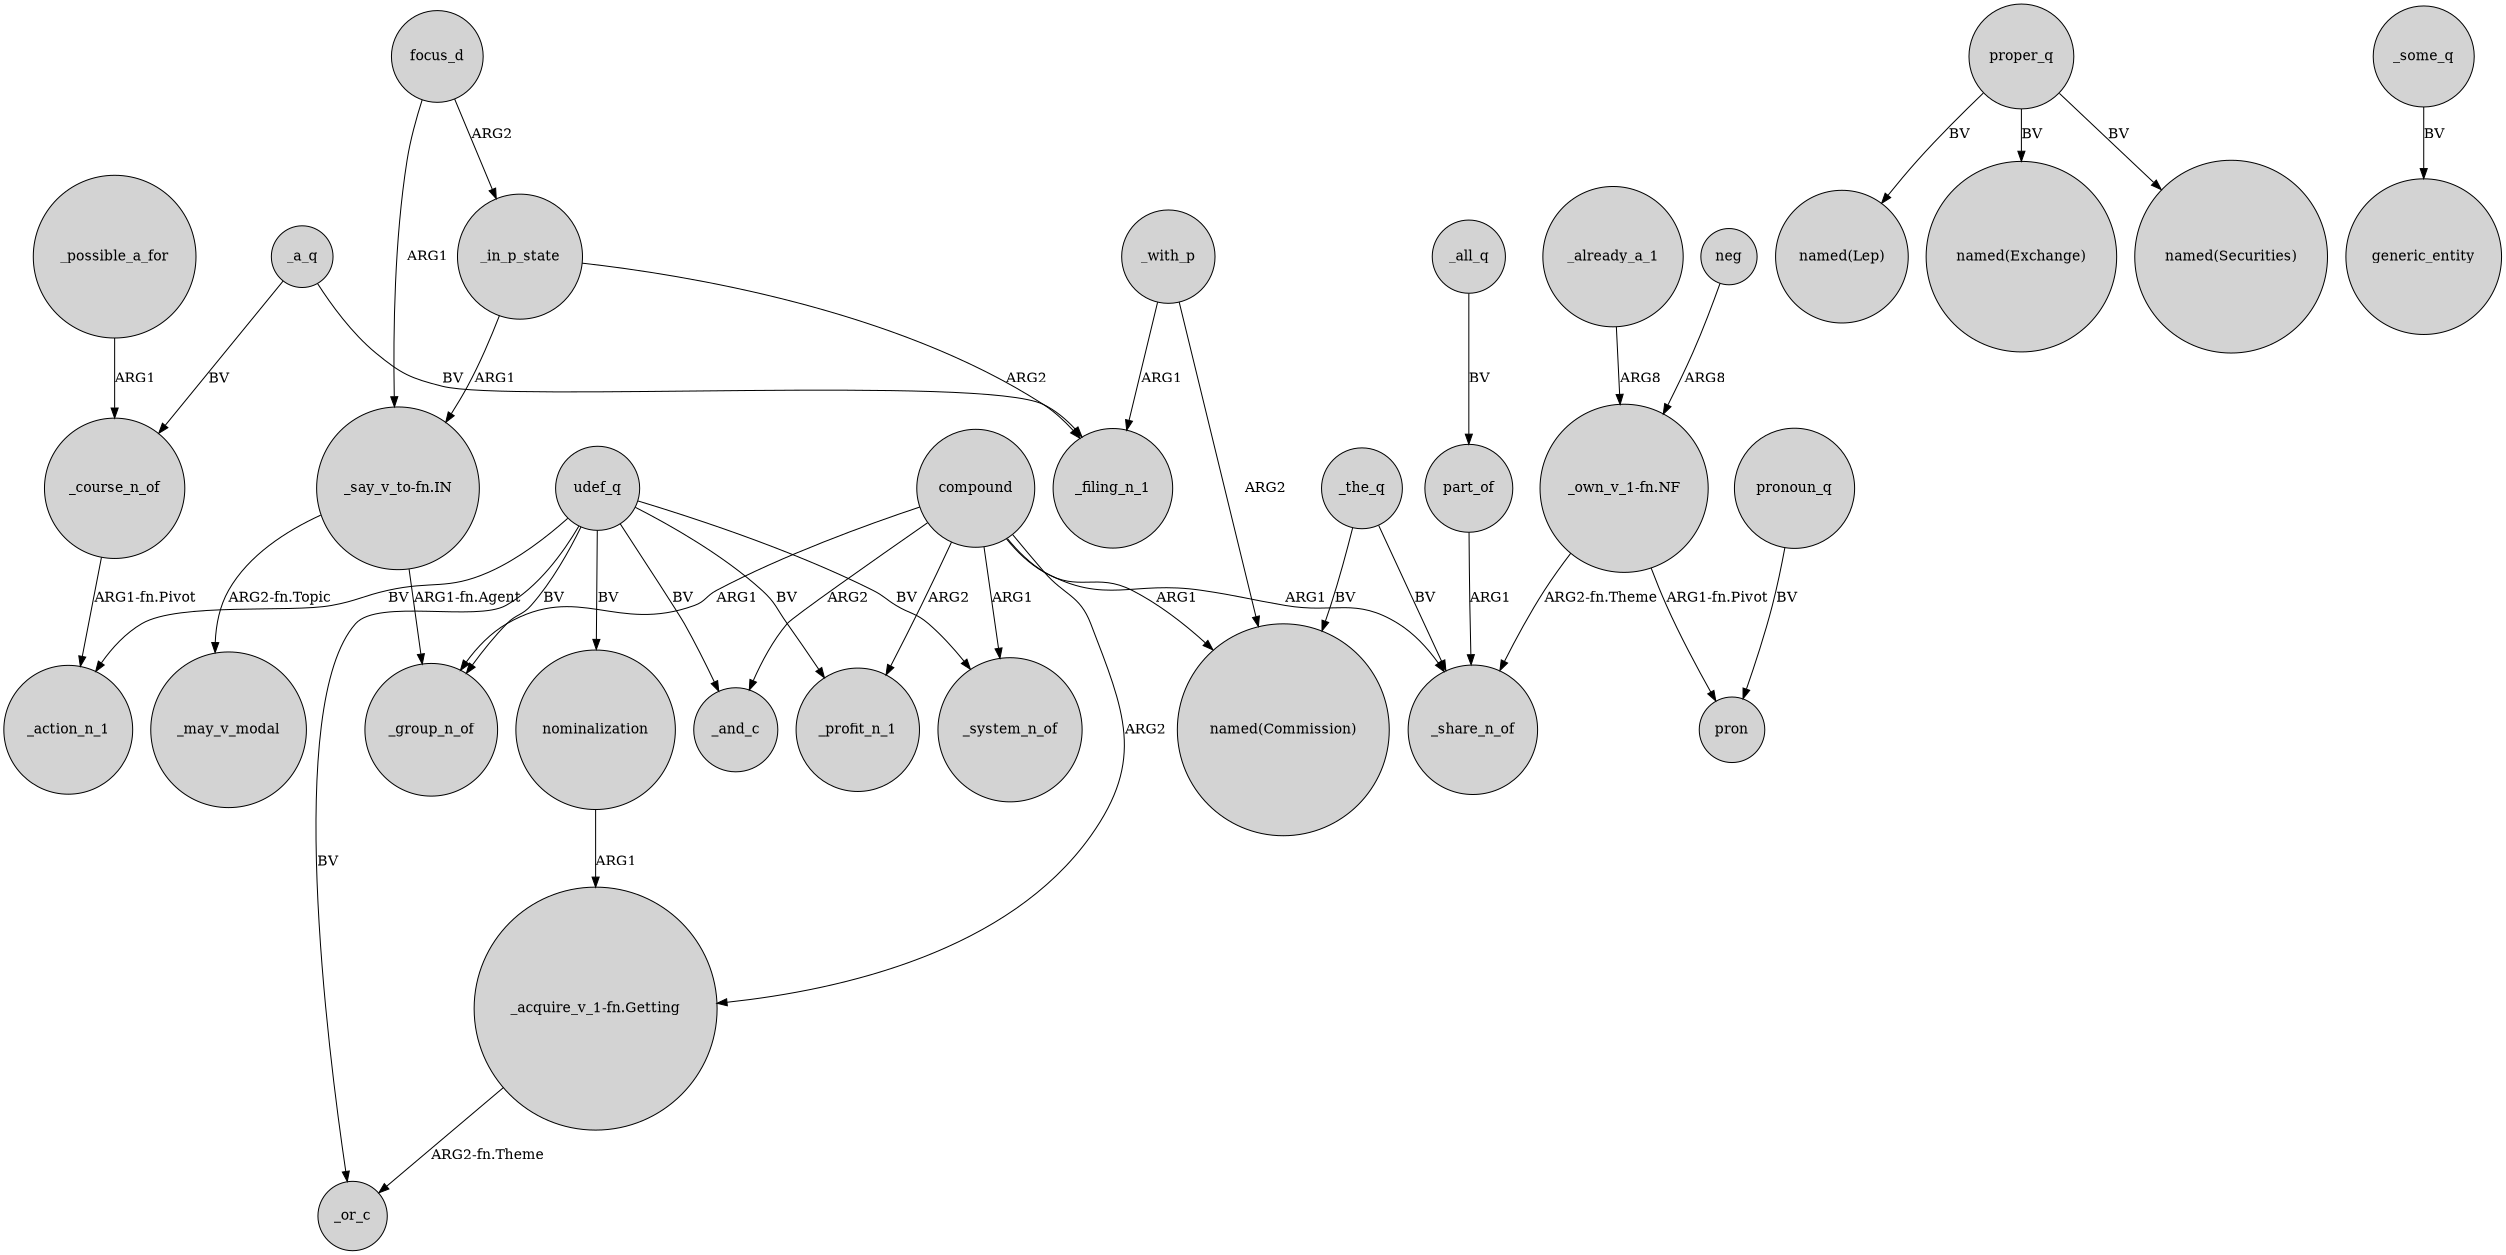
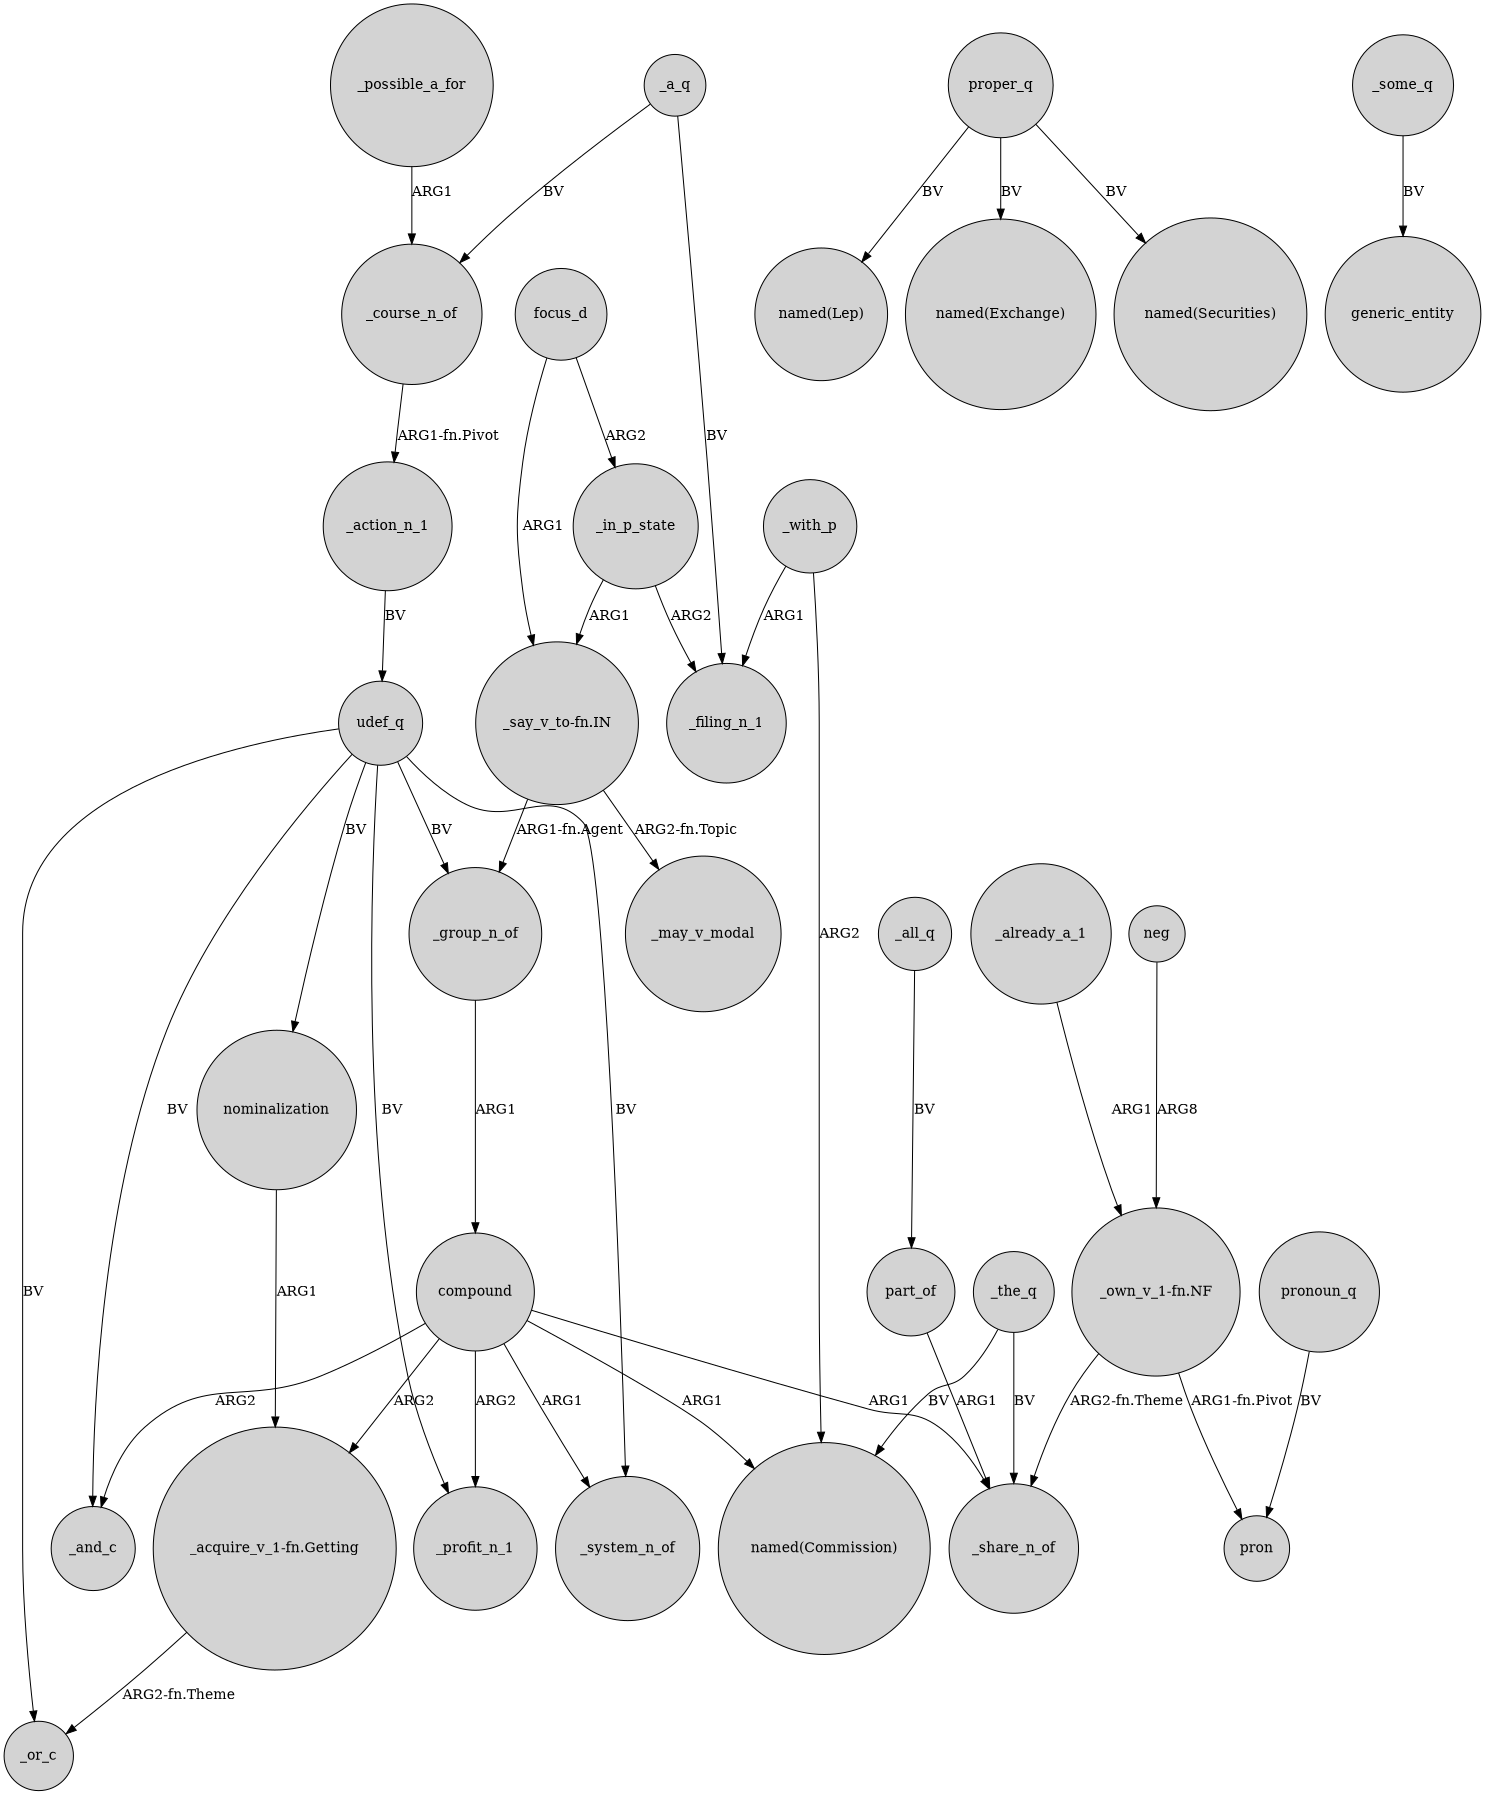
(1641, 379) -> (1132, 1110)
(336, 605) -> (384, 631)
(694, 606) -> (475, 1111)
